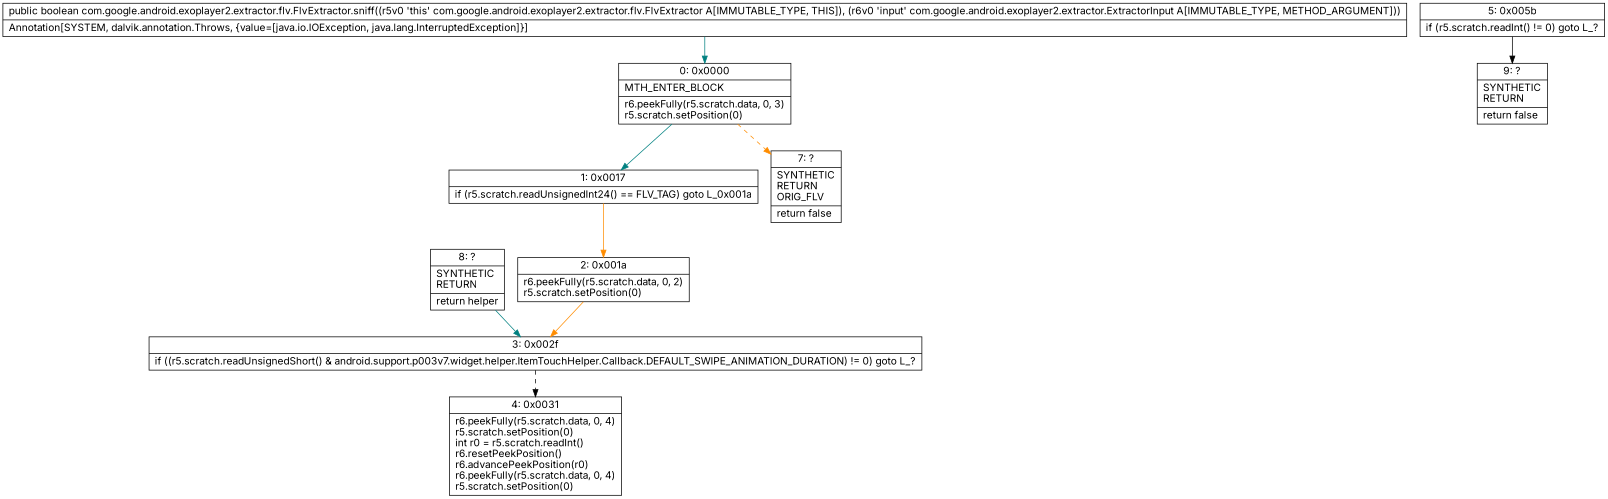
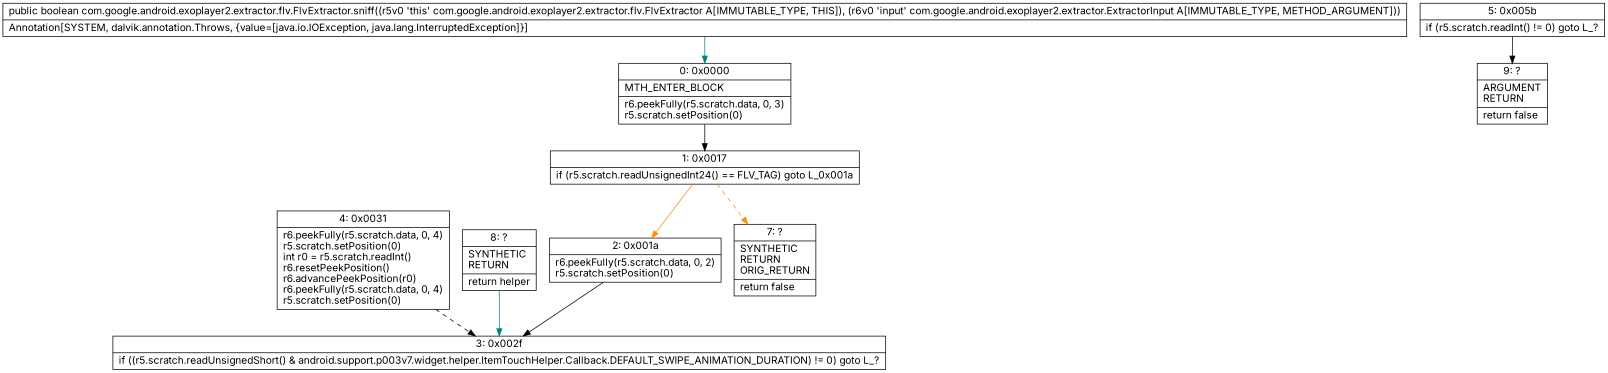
(1512, 88) -> (1512, 88)
(752, 137) -> (730, 201)
(649, 145) -> (705, 134)
(801, 197) -> (775, 271)
(569, 317) -> (566, 307)
(535, 380) -> (452, 321)
